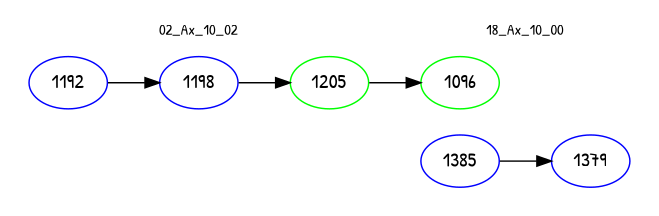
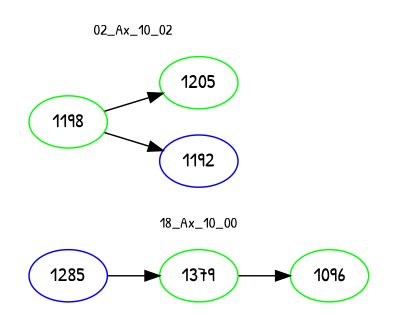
(126, 83) -> (127, 139)
(199, 83) -> (68, 122)
(390, 83) -> (257, 276)
(460, 161) -> (68, 276)
(591, 161) -> (199, 276)
